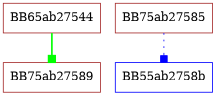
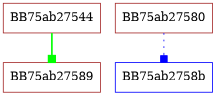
(52, 18) -> (52, 18)
(164, 18) -> (164, 18)
(164, 77) -> (164, 77)
